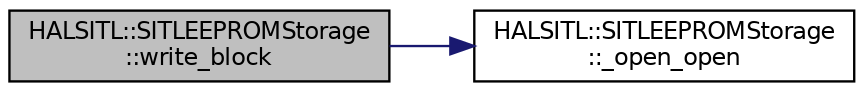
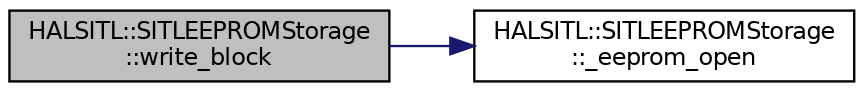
(664, 46) -> (664, 46)
